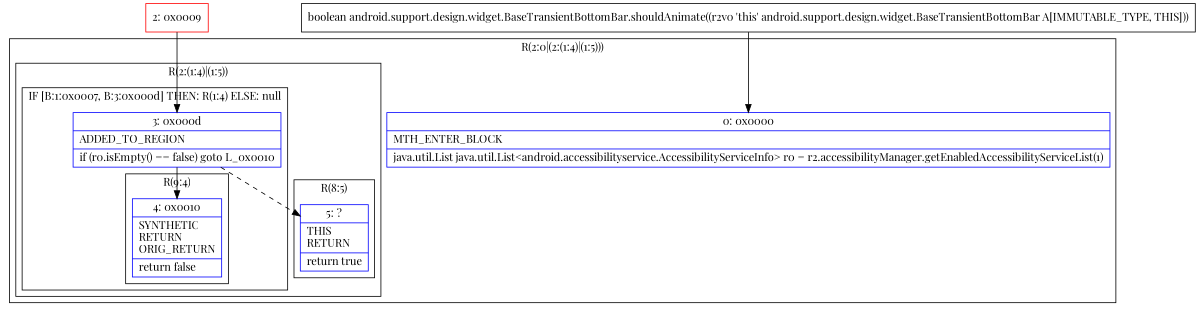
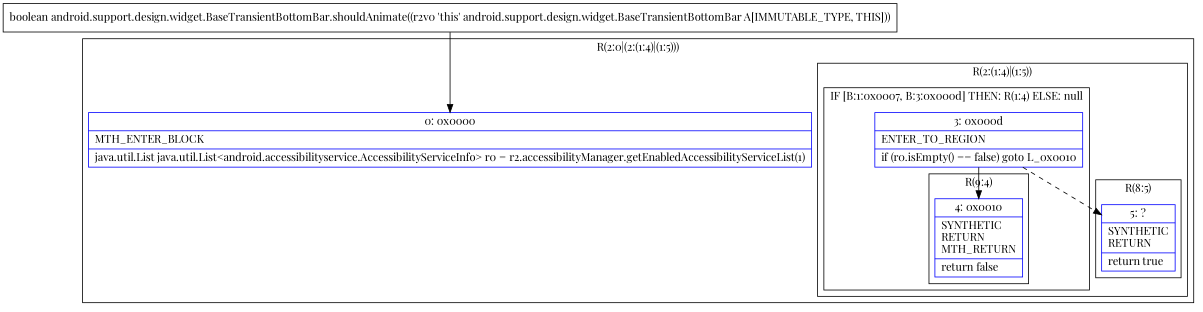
(177, 18) -> none
(132, 139) -> (934, 139)
(319, 232) -> (1138, 232)
(177, 249) -> (979, 249)
